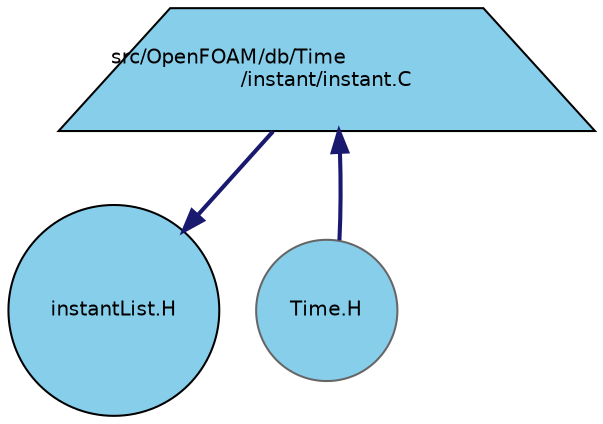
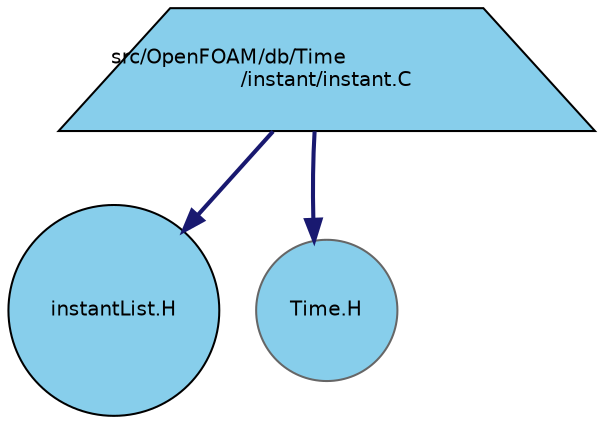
(341, 196) -> (313, 175)
